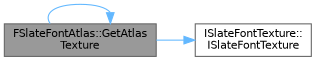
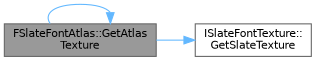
(253, 40) -> (253, 40)
